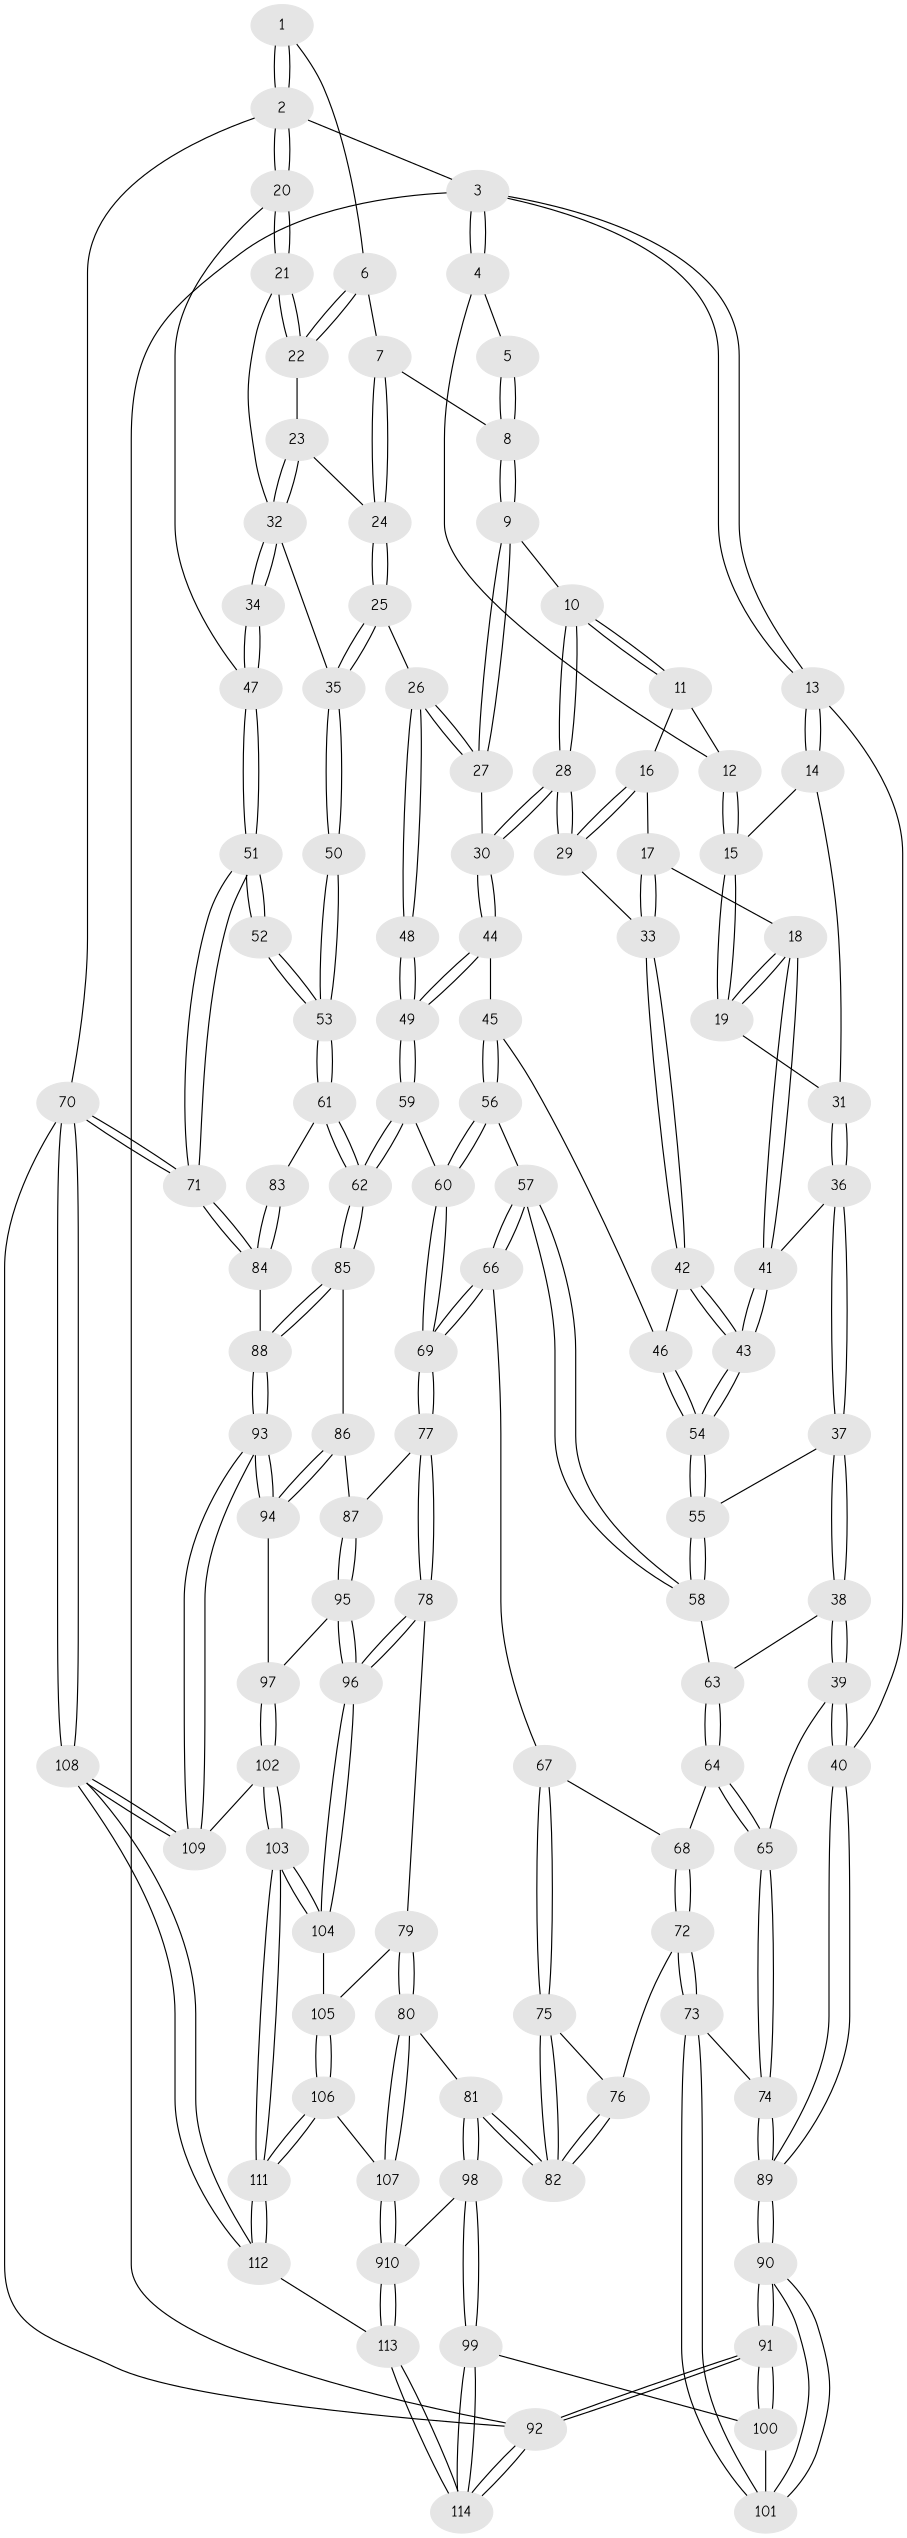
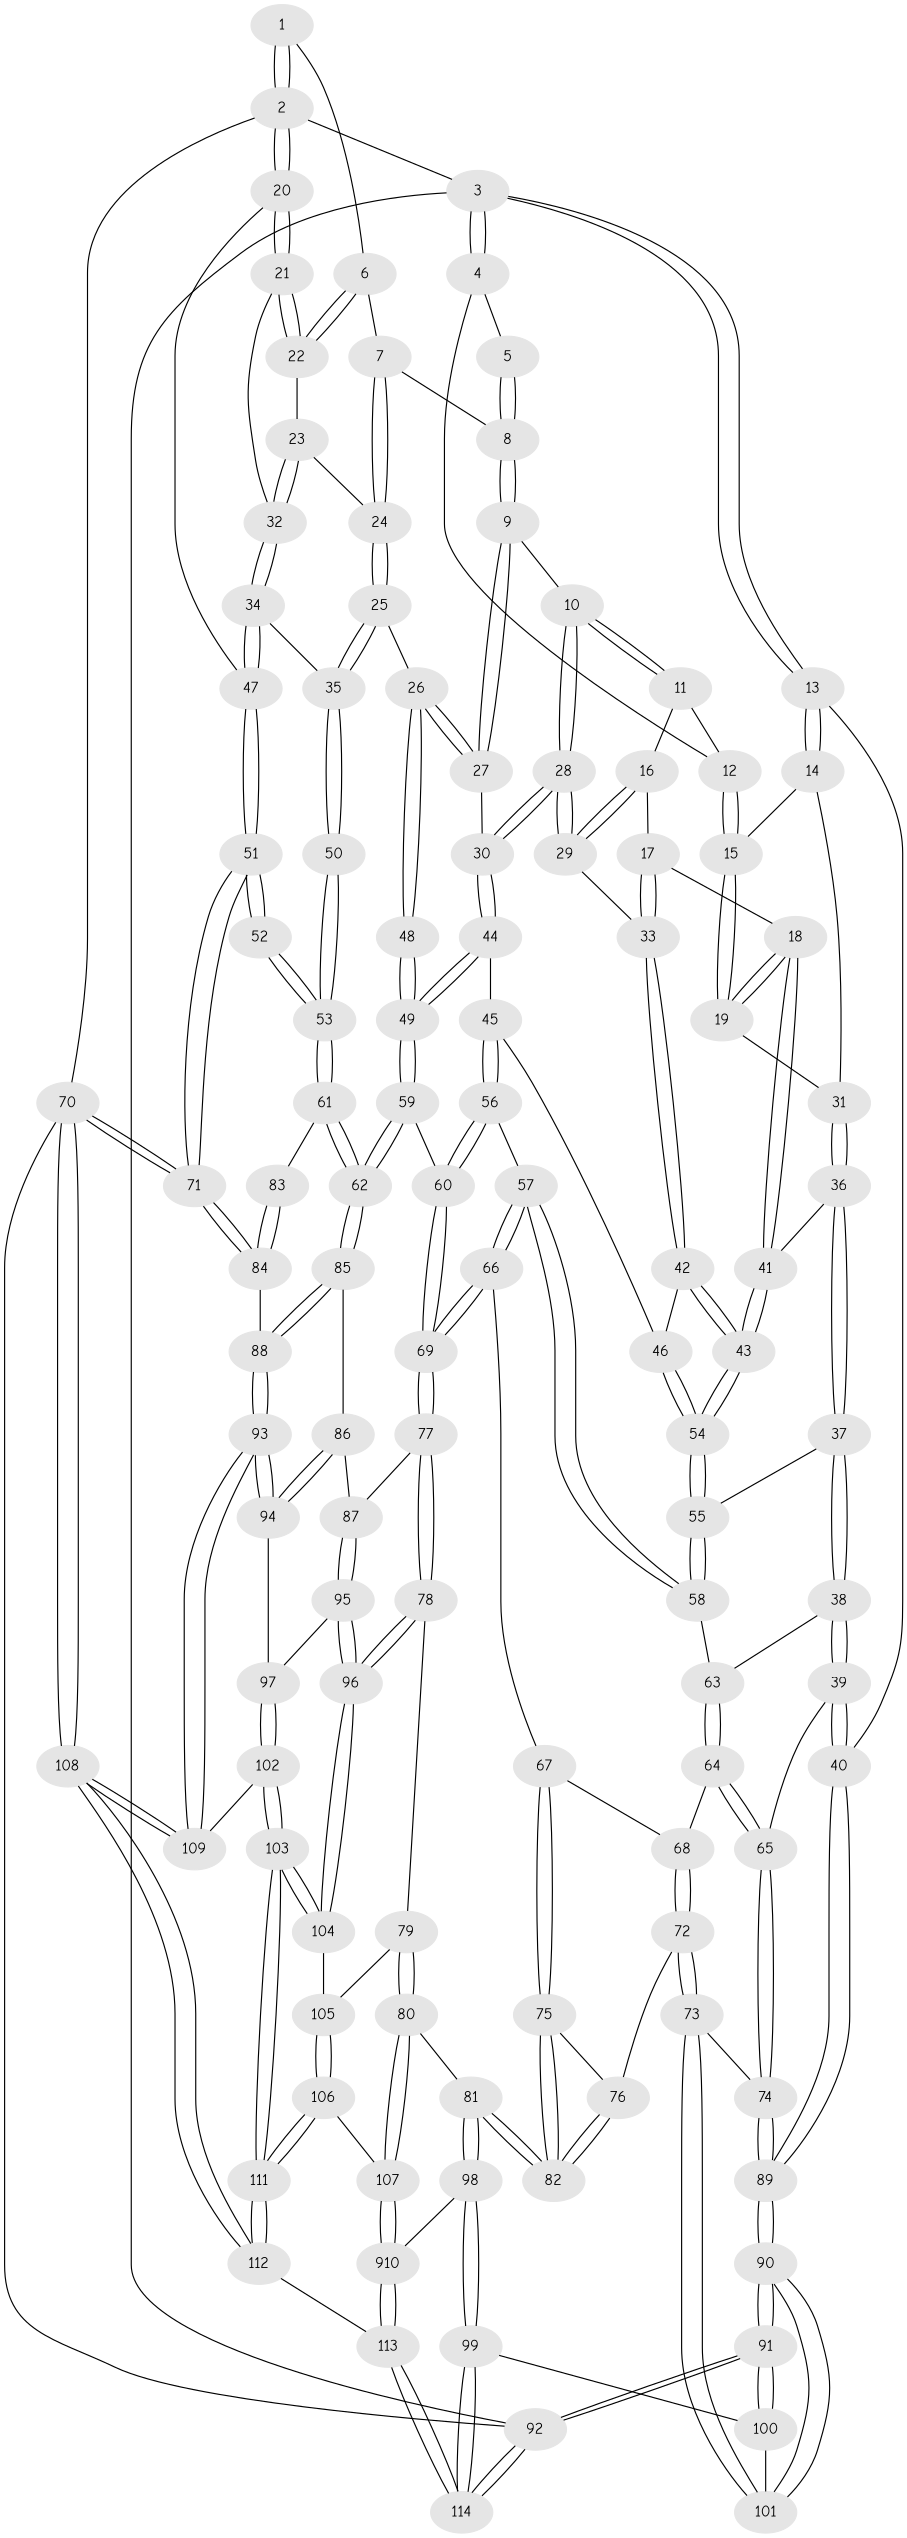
(304, 605) -> (294, 647)
